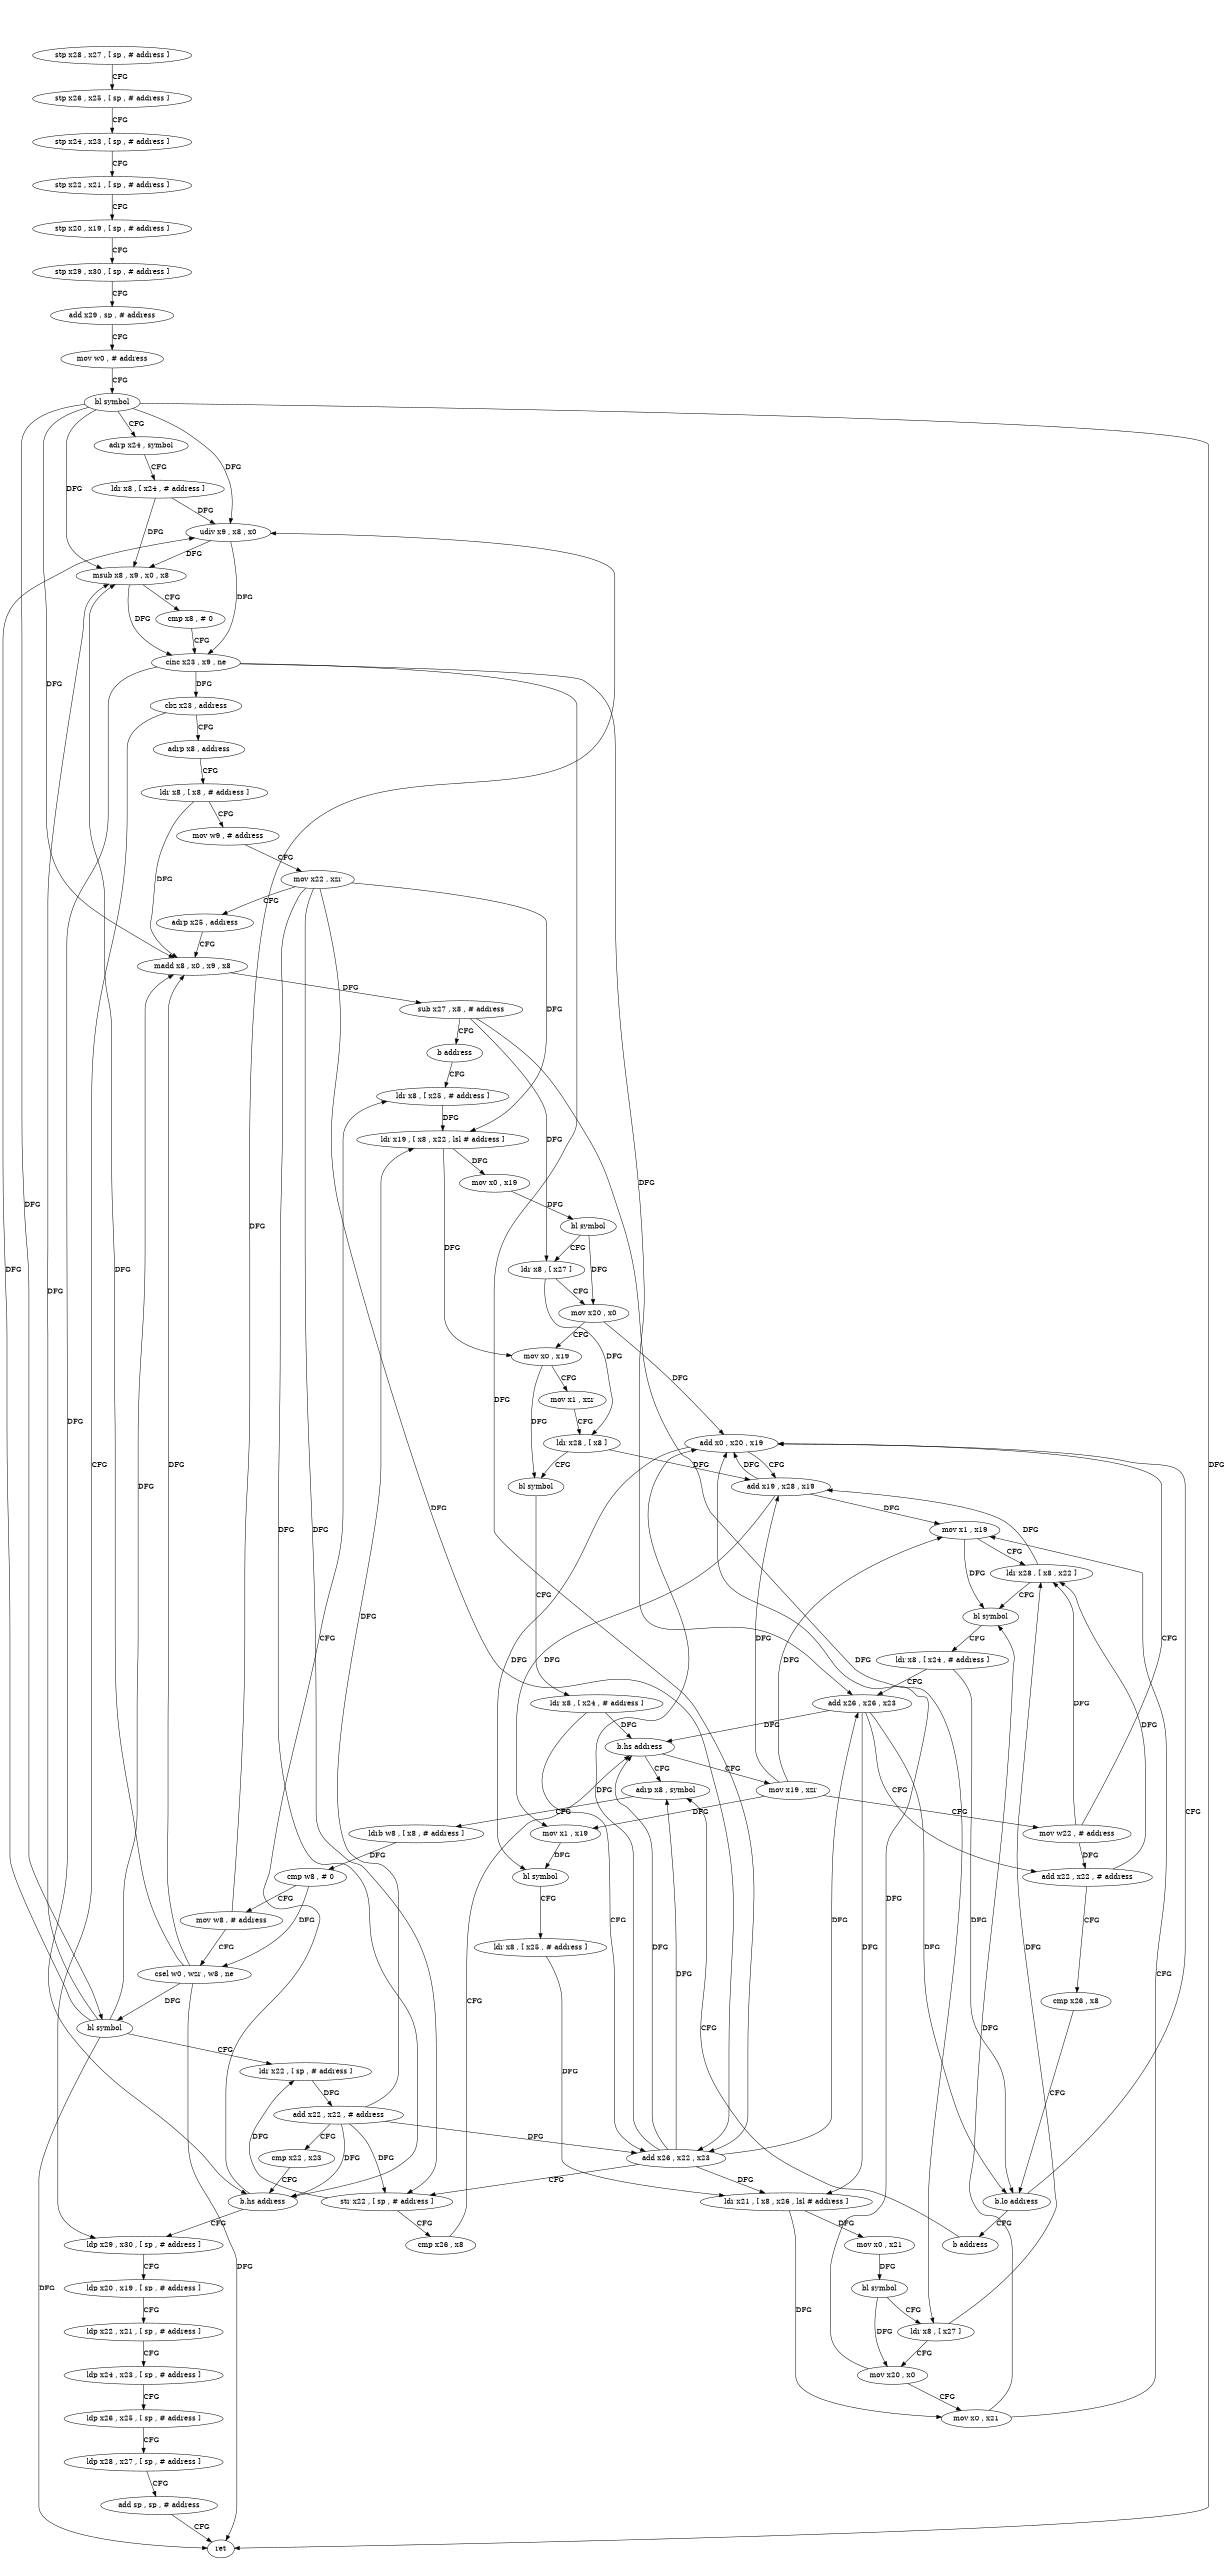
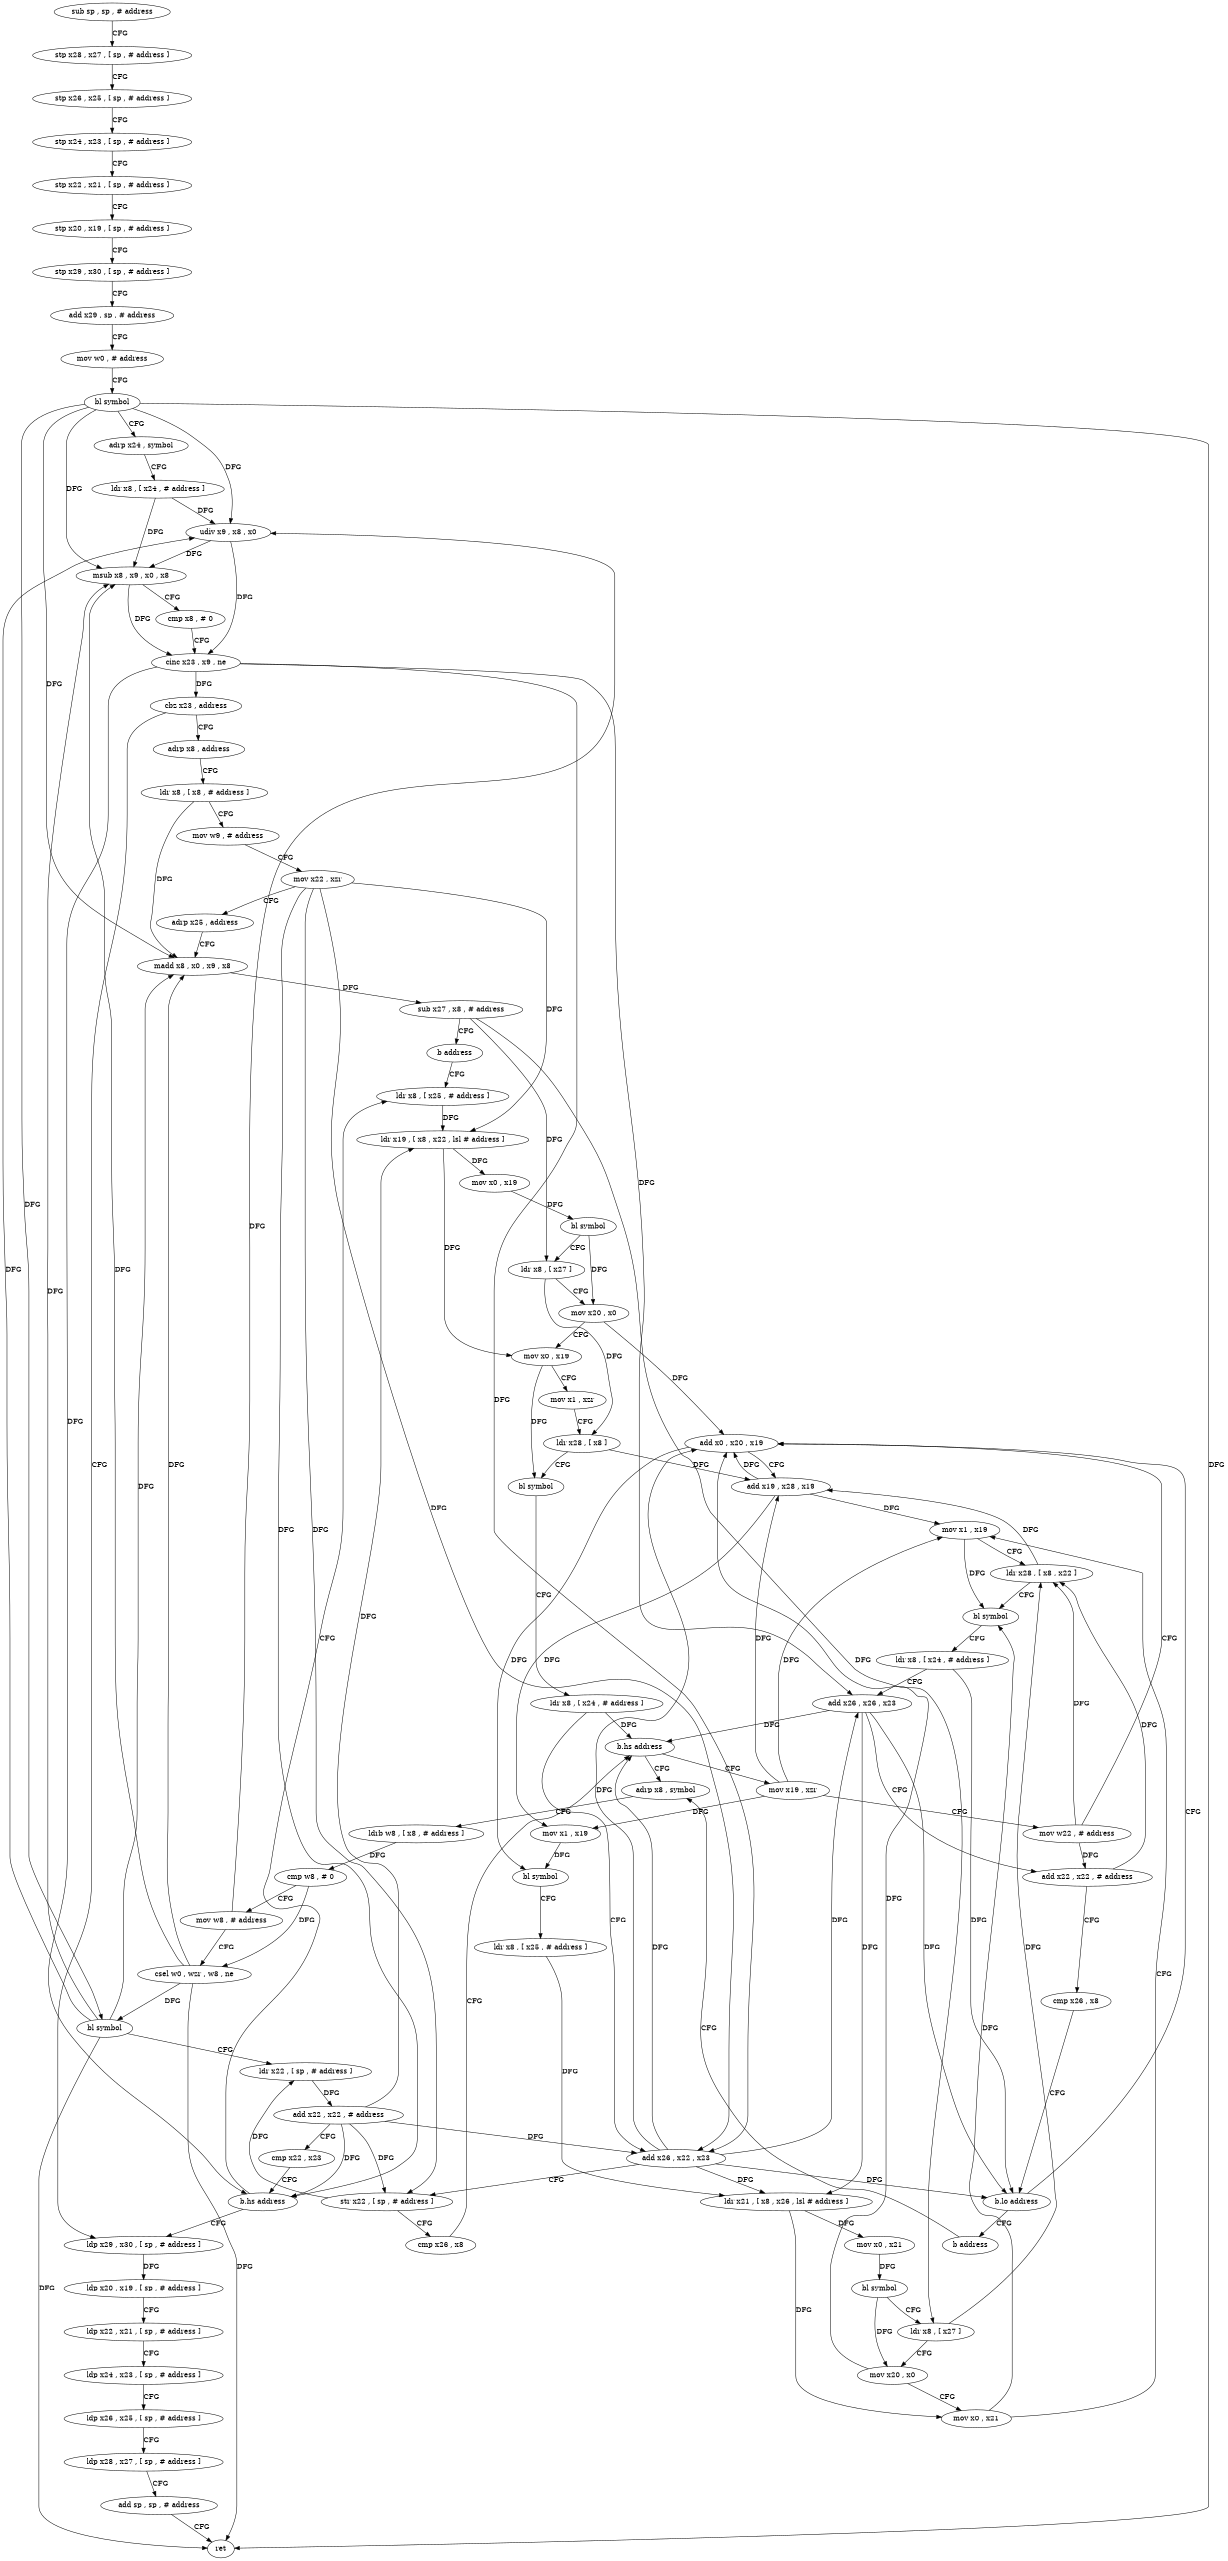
none -> (112, 12)
(676, 1977) -> (842, 2180)
(152, 2267) -> (152, 2267)
